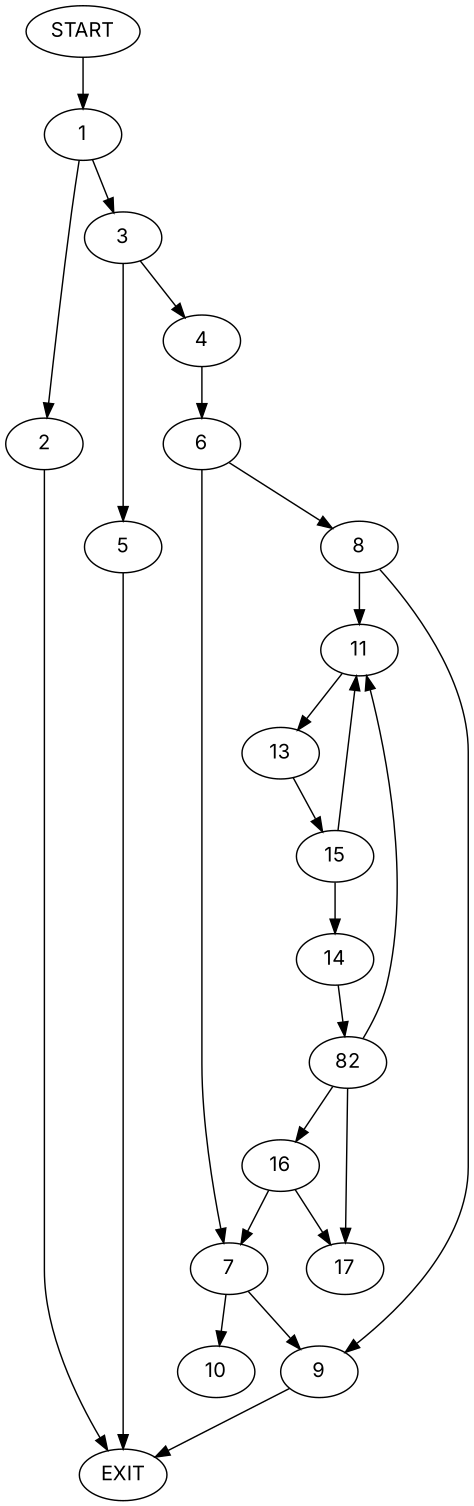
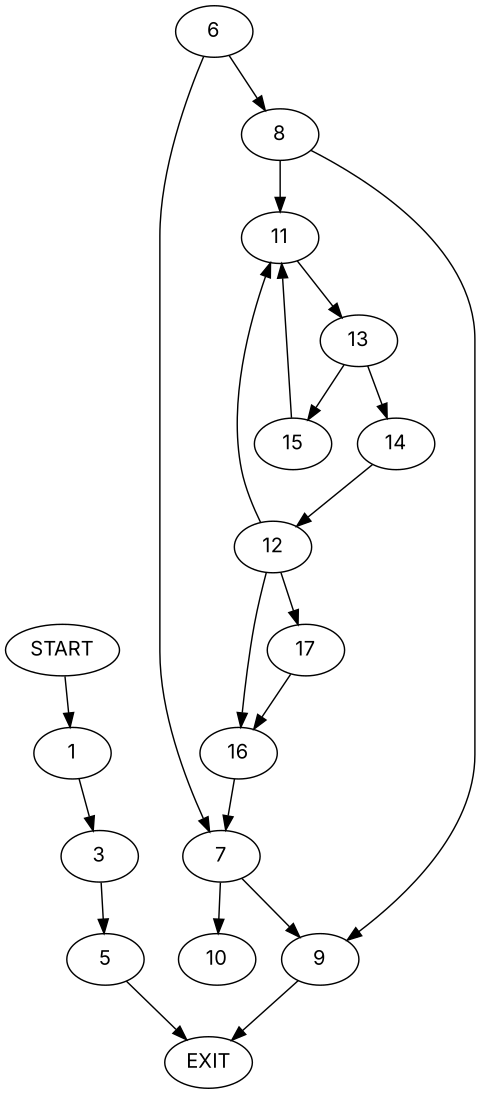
(202, 341) -> none
(44, 444) -> none
(335, 901) -> (375, 385)
(348, 1063) -> (273, 547)
(309, 1211) -> (276, 696)
